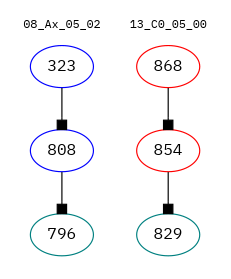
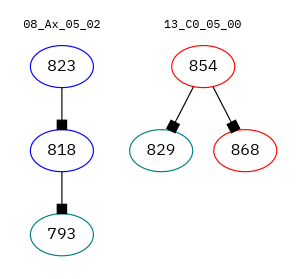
(62, 67) -> (62, 67)
(168, 103) -> (222, 103)
(62, 151) -> (62, 151)
(62, 235) -> (62, 235)
